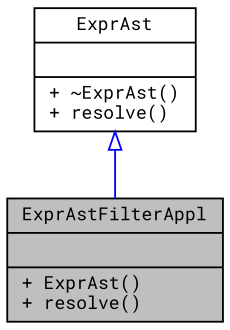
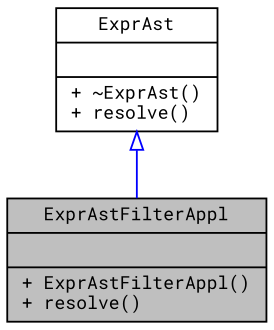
(82, 284) -> (137, 284)
